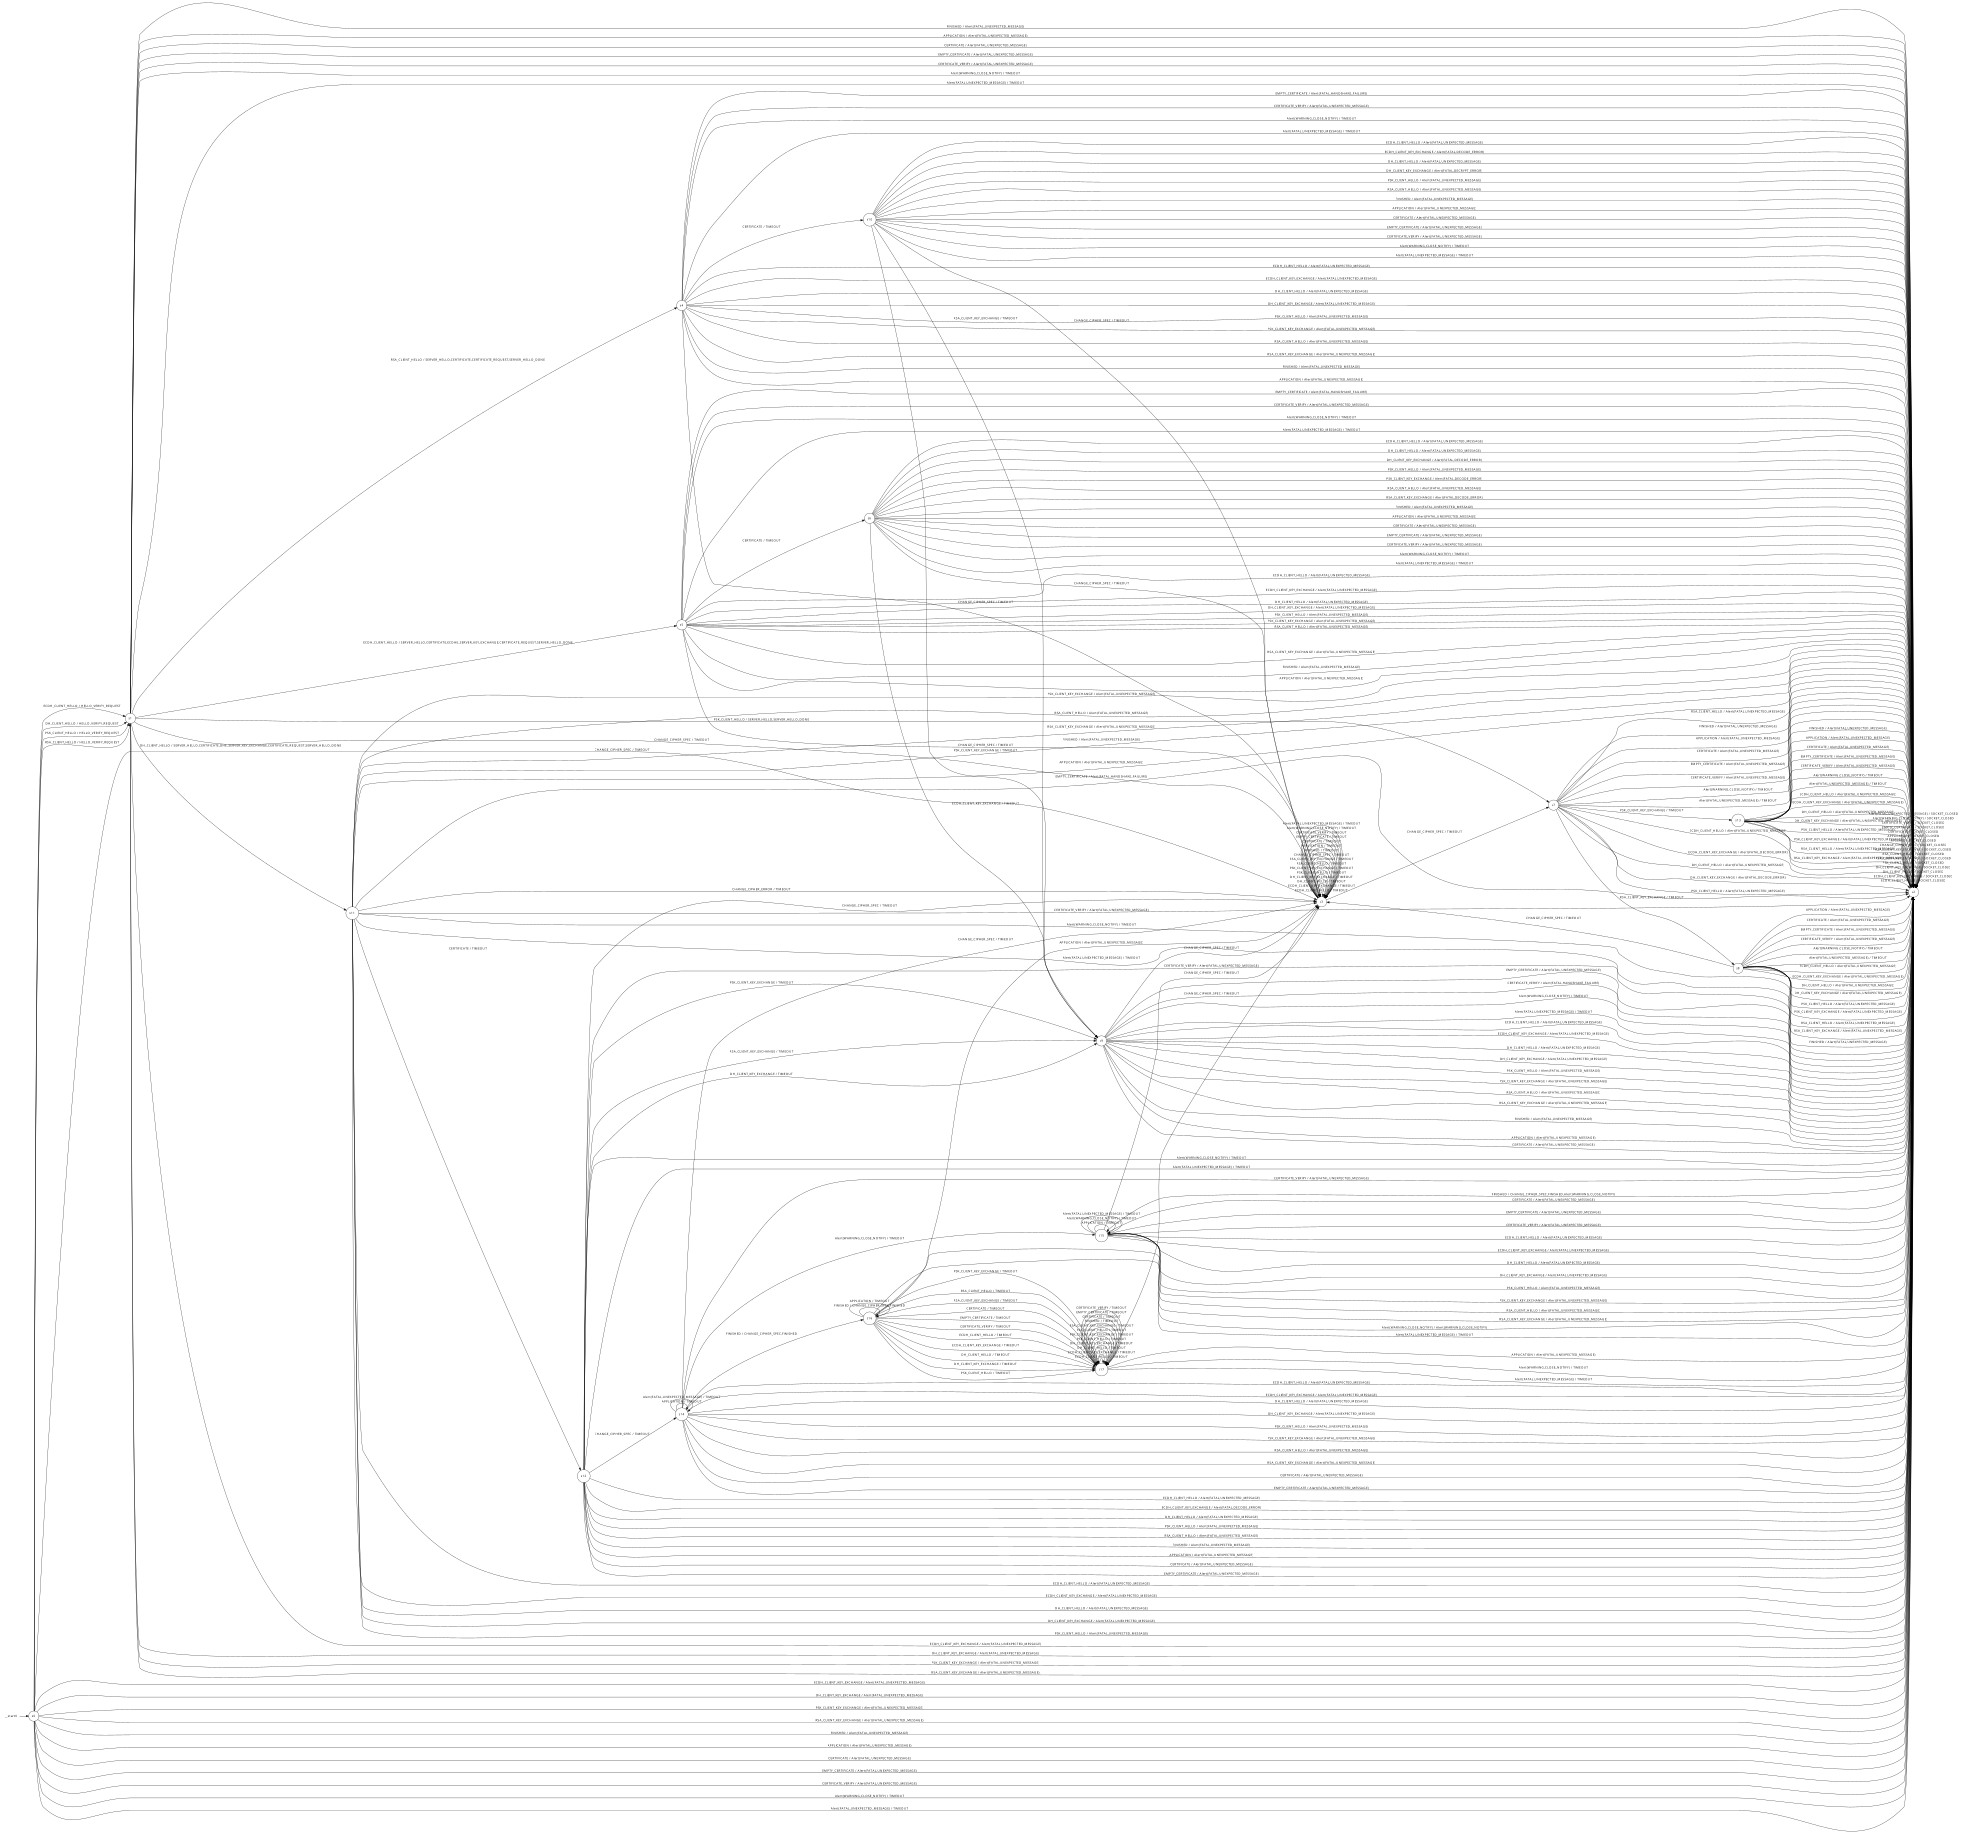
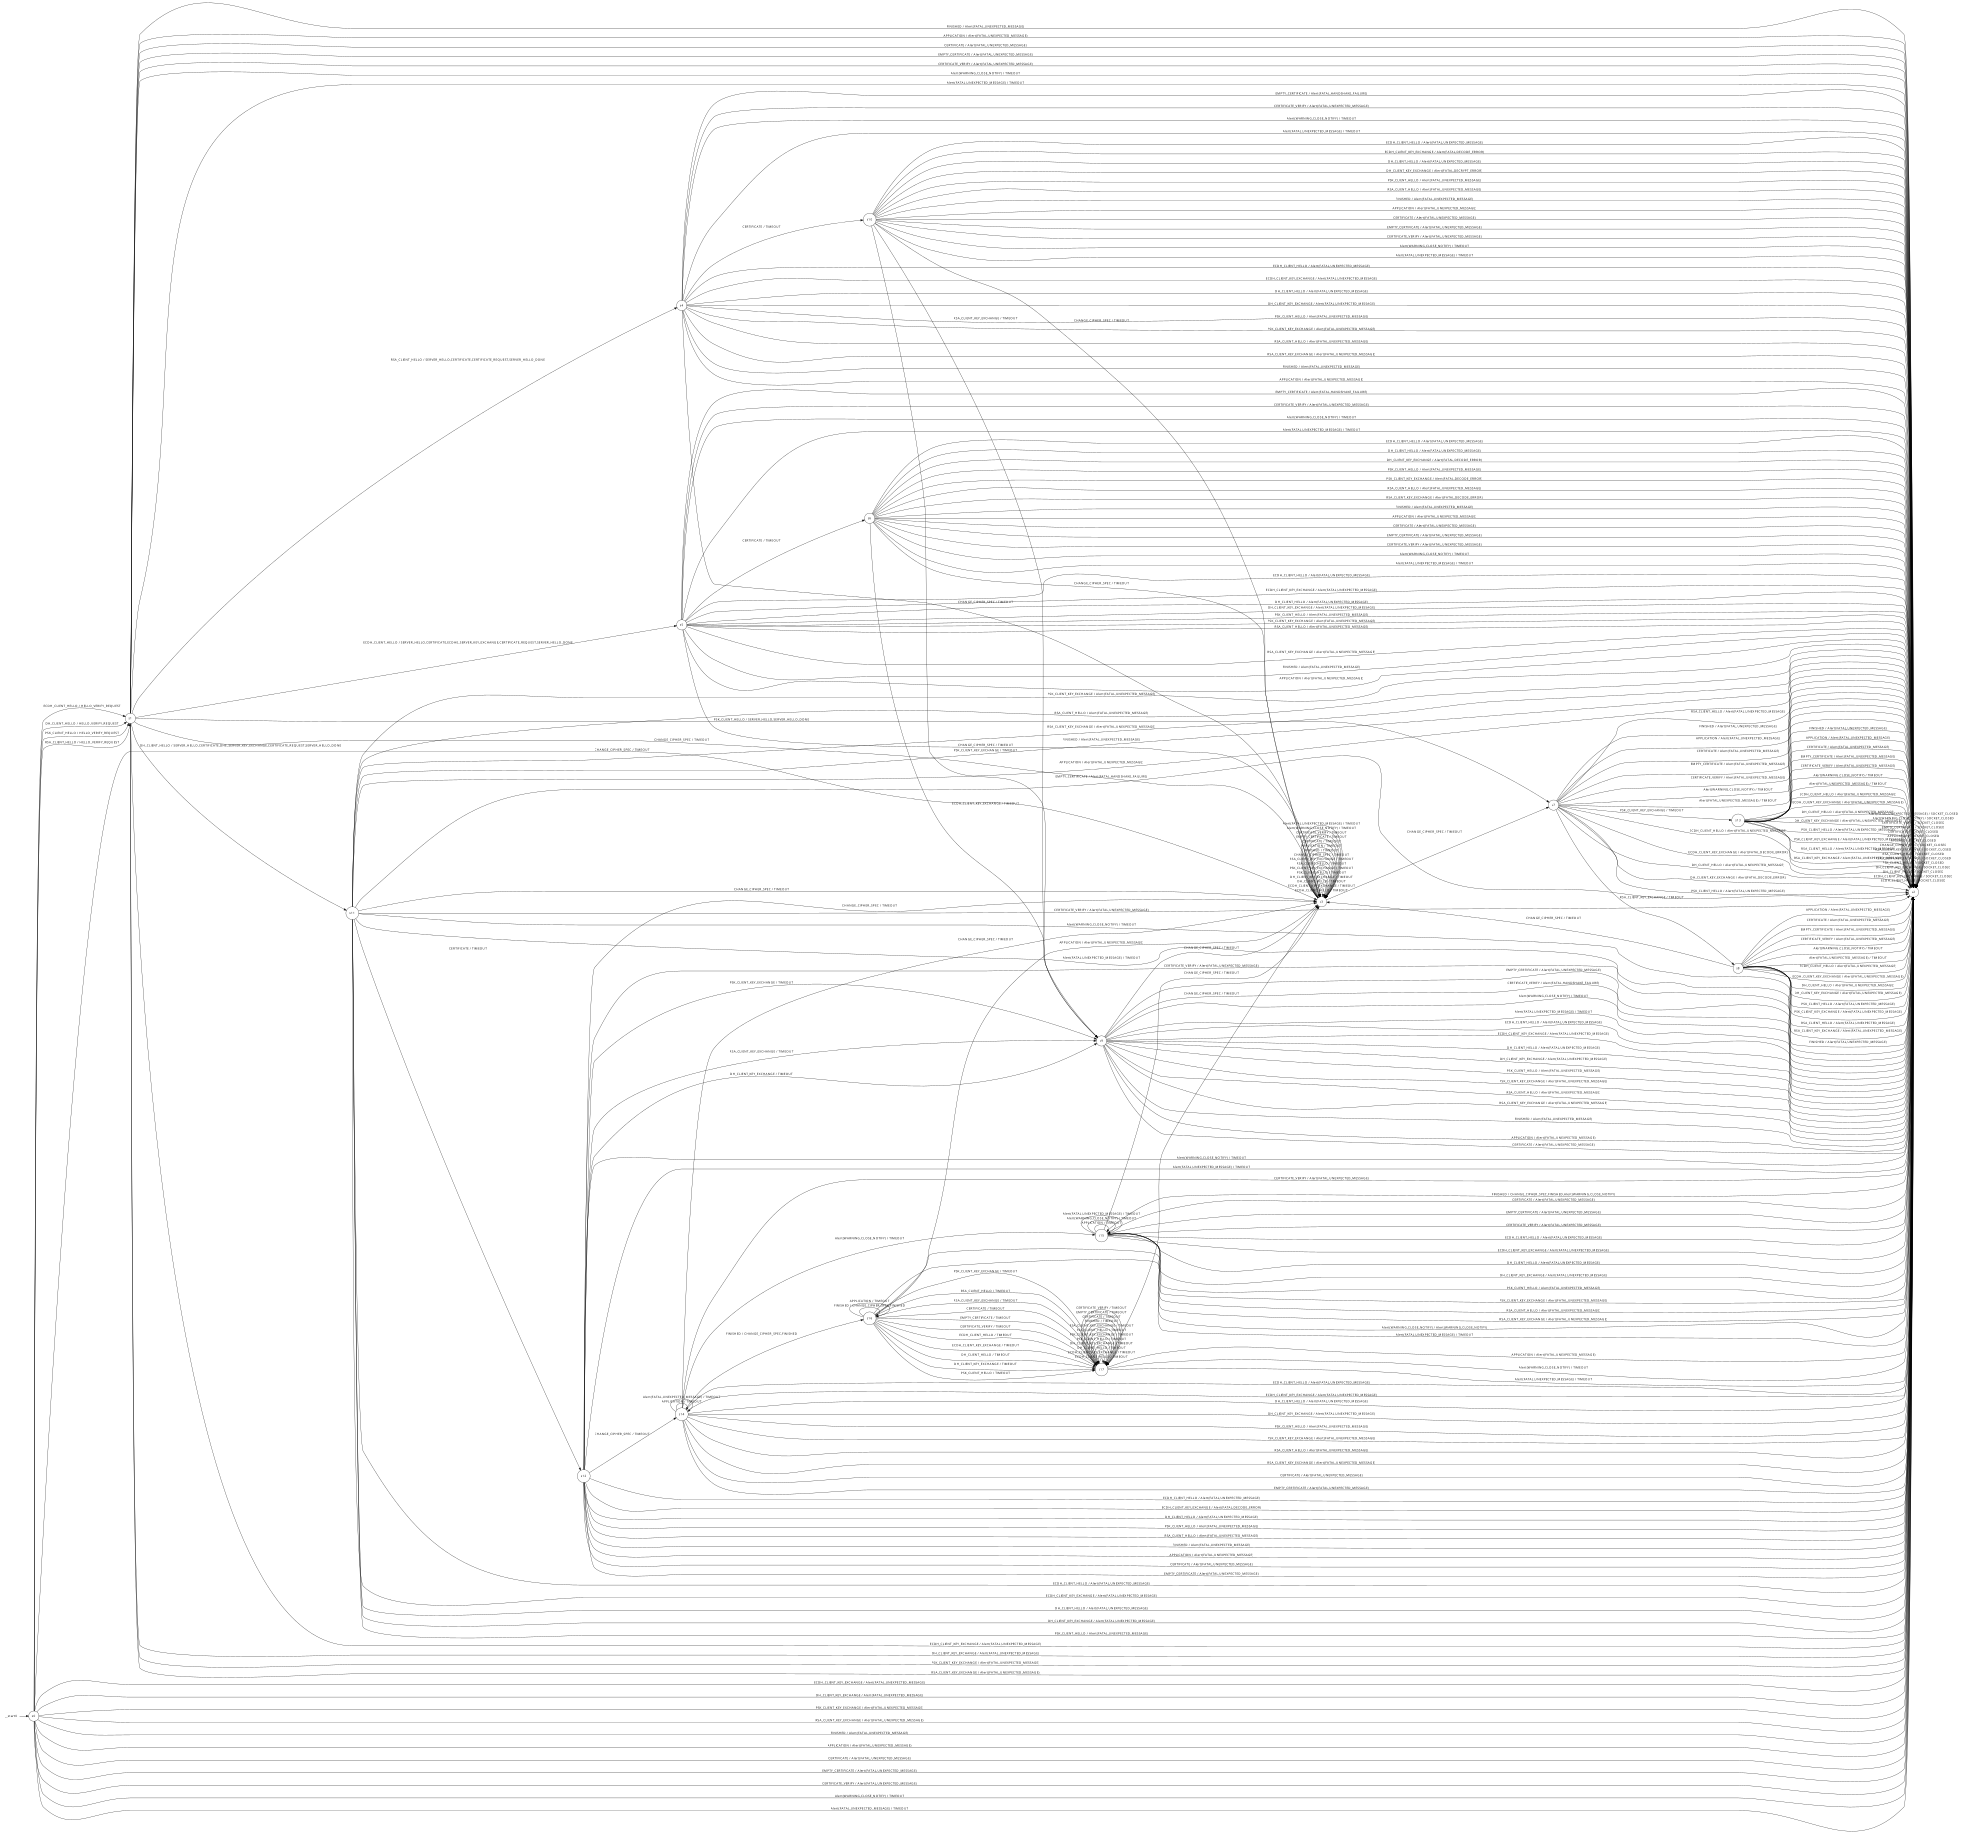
(762, 889) -> (762, 889)
